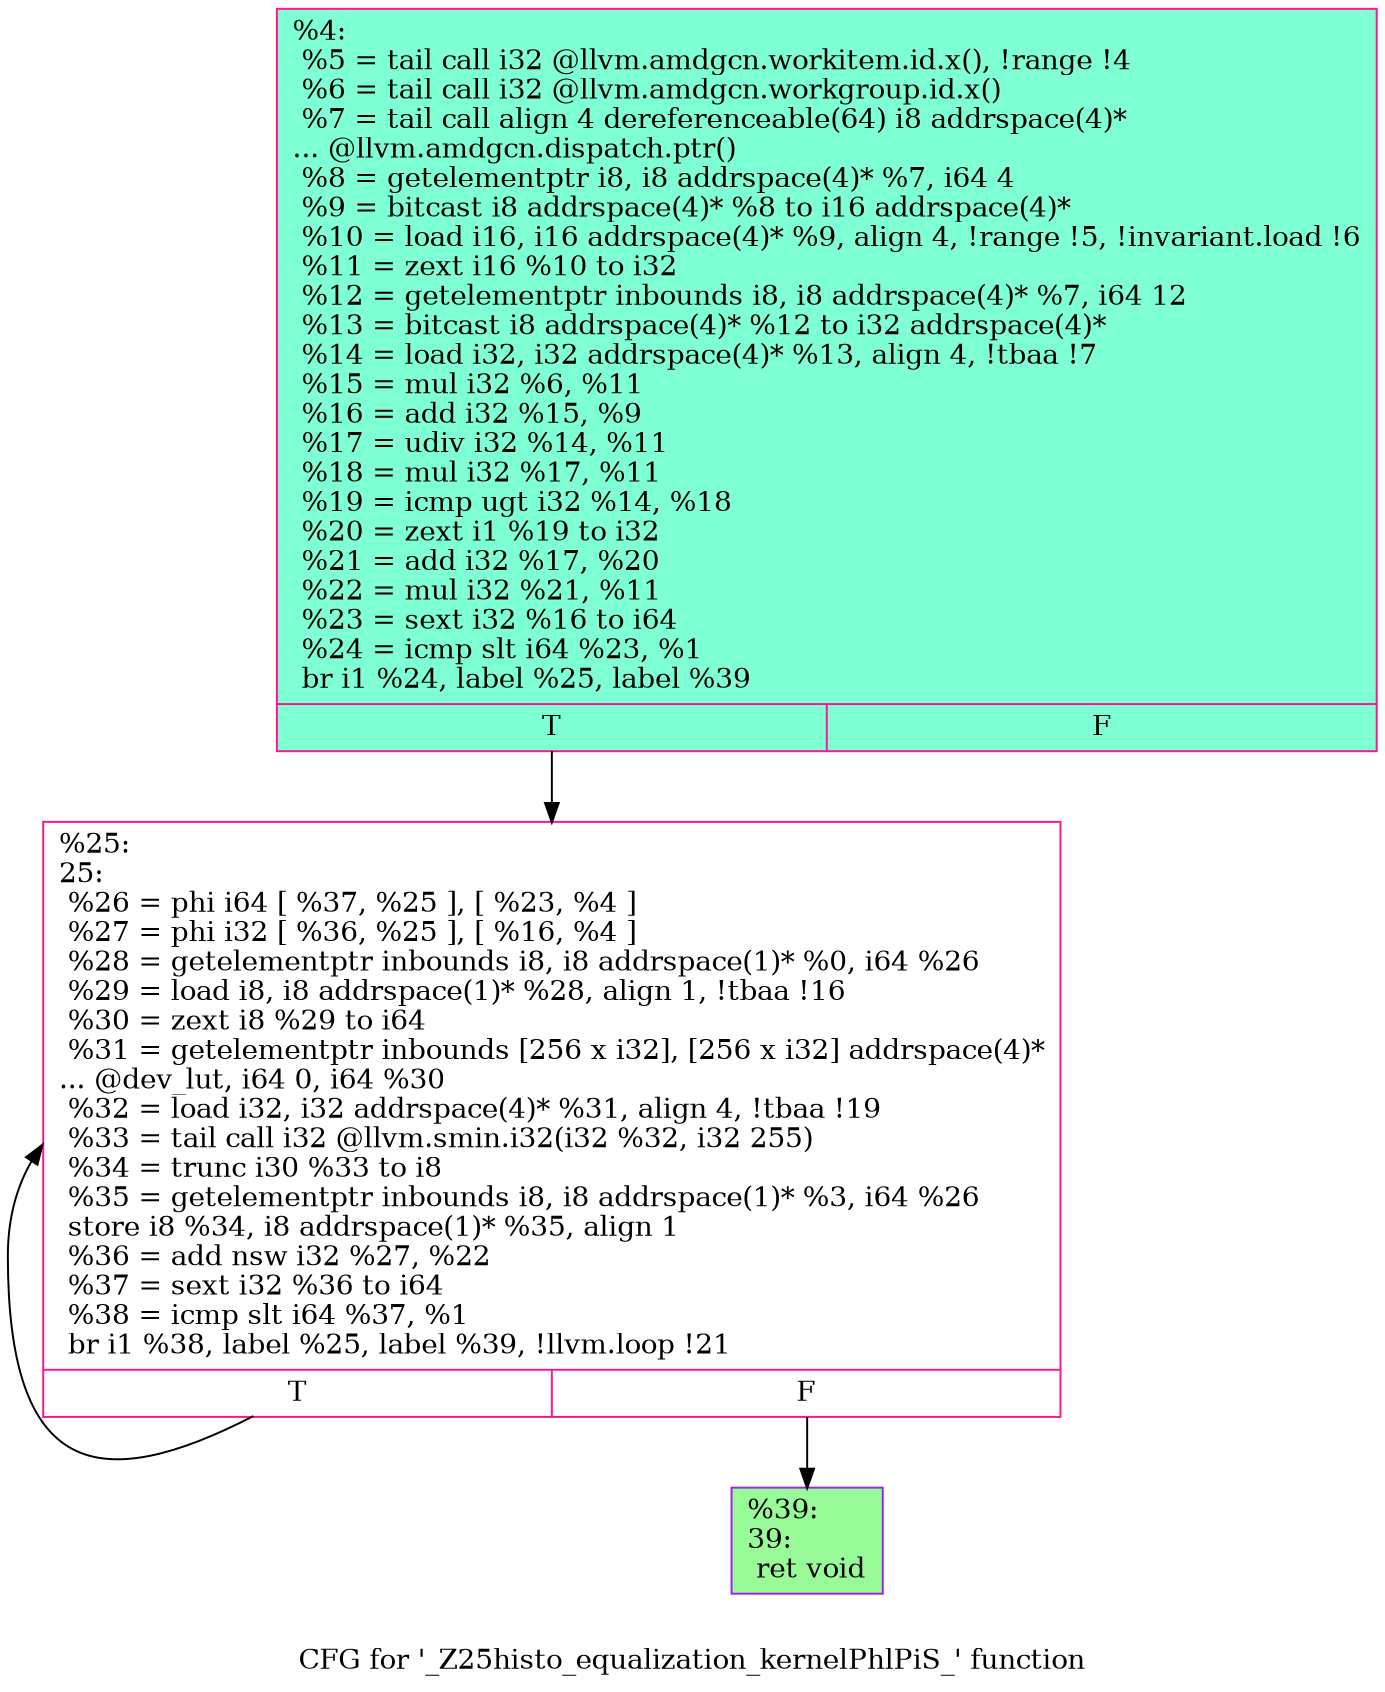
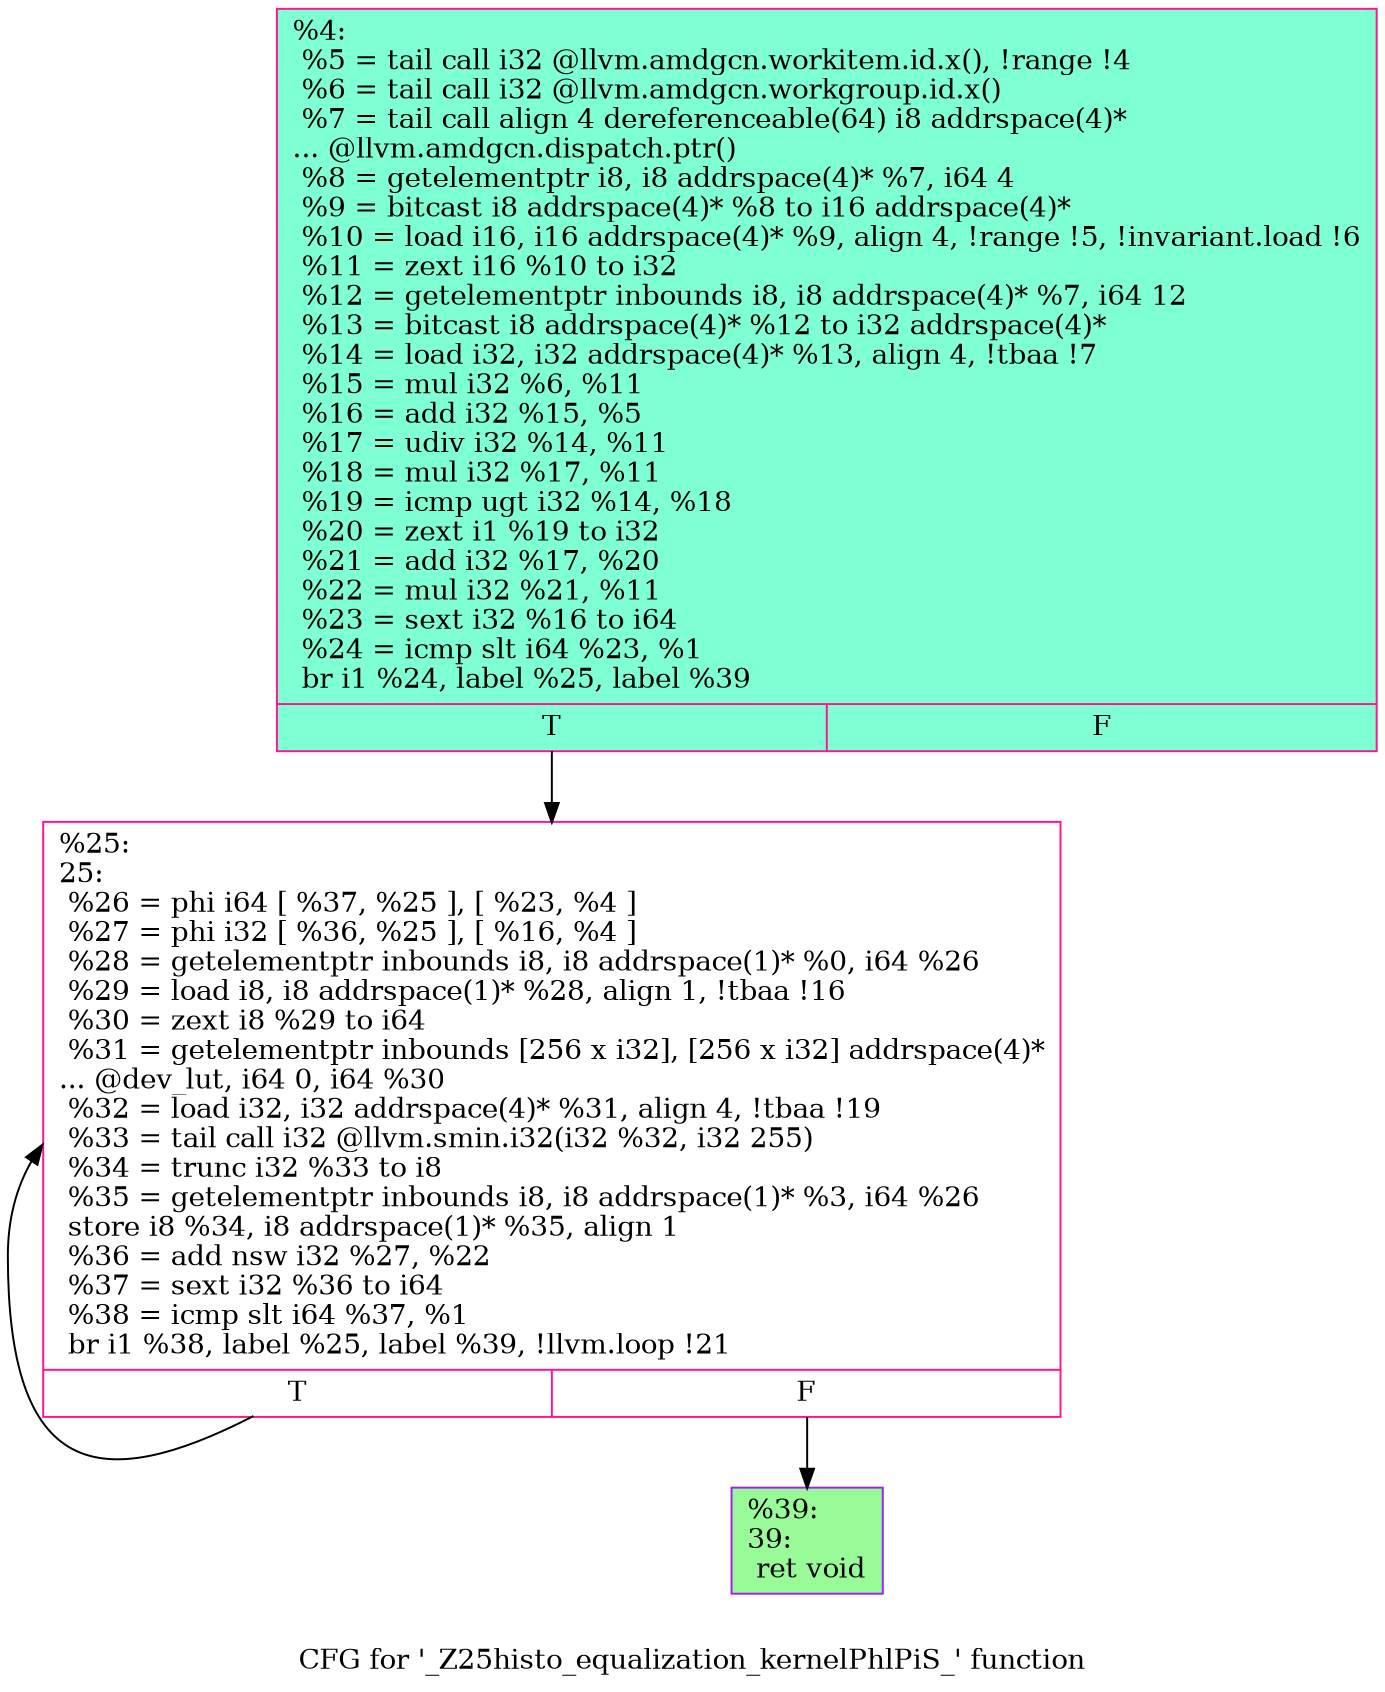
(467, 414) -> (467, 414)
(251, 1169) -> (251, 1169)
